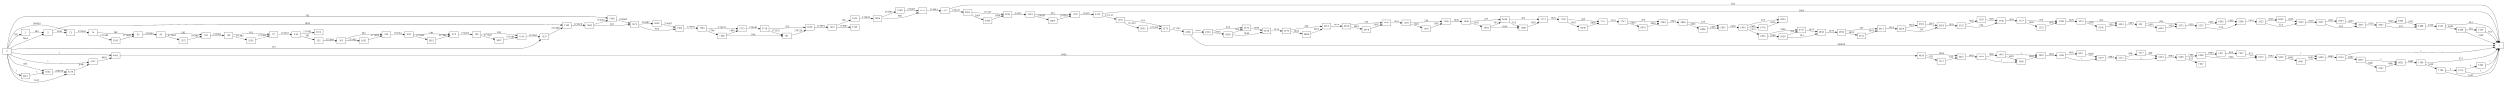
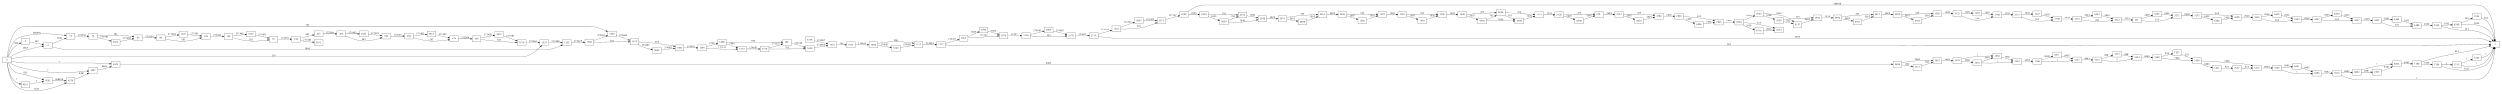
(843, 27) -> (820, 42)
none -> (2186, 56)
